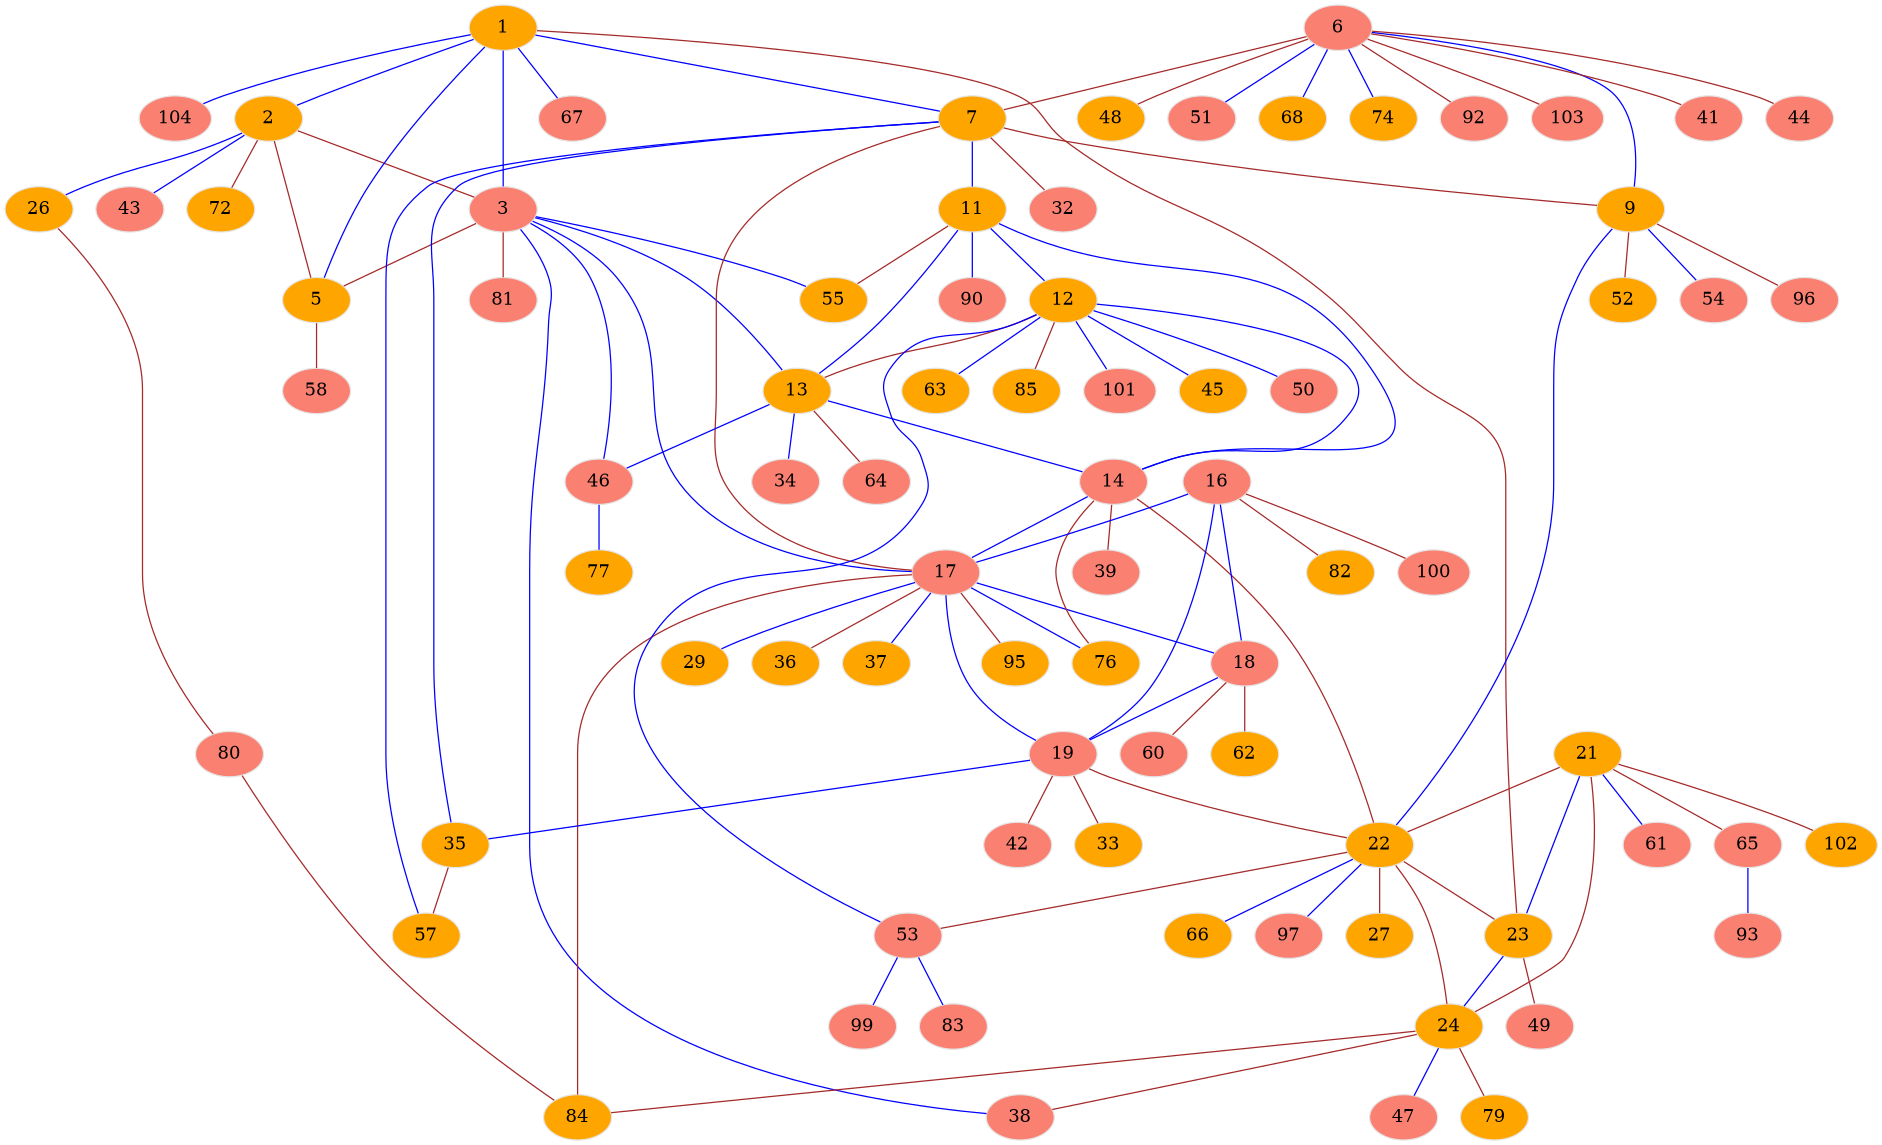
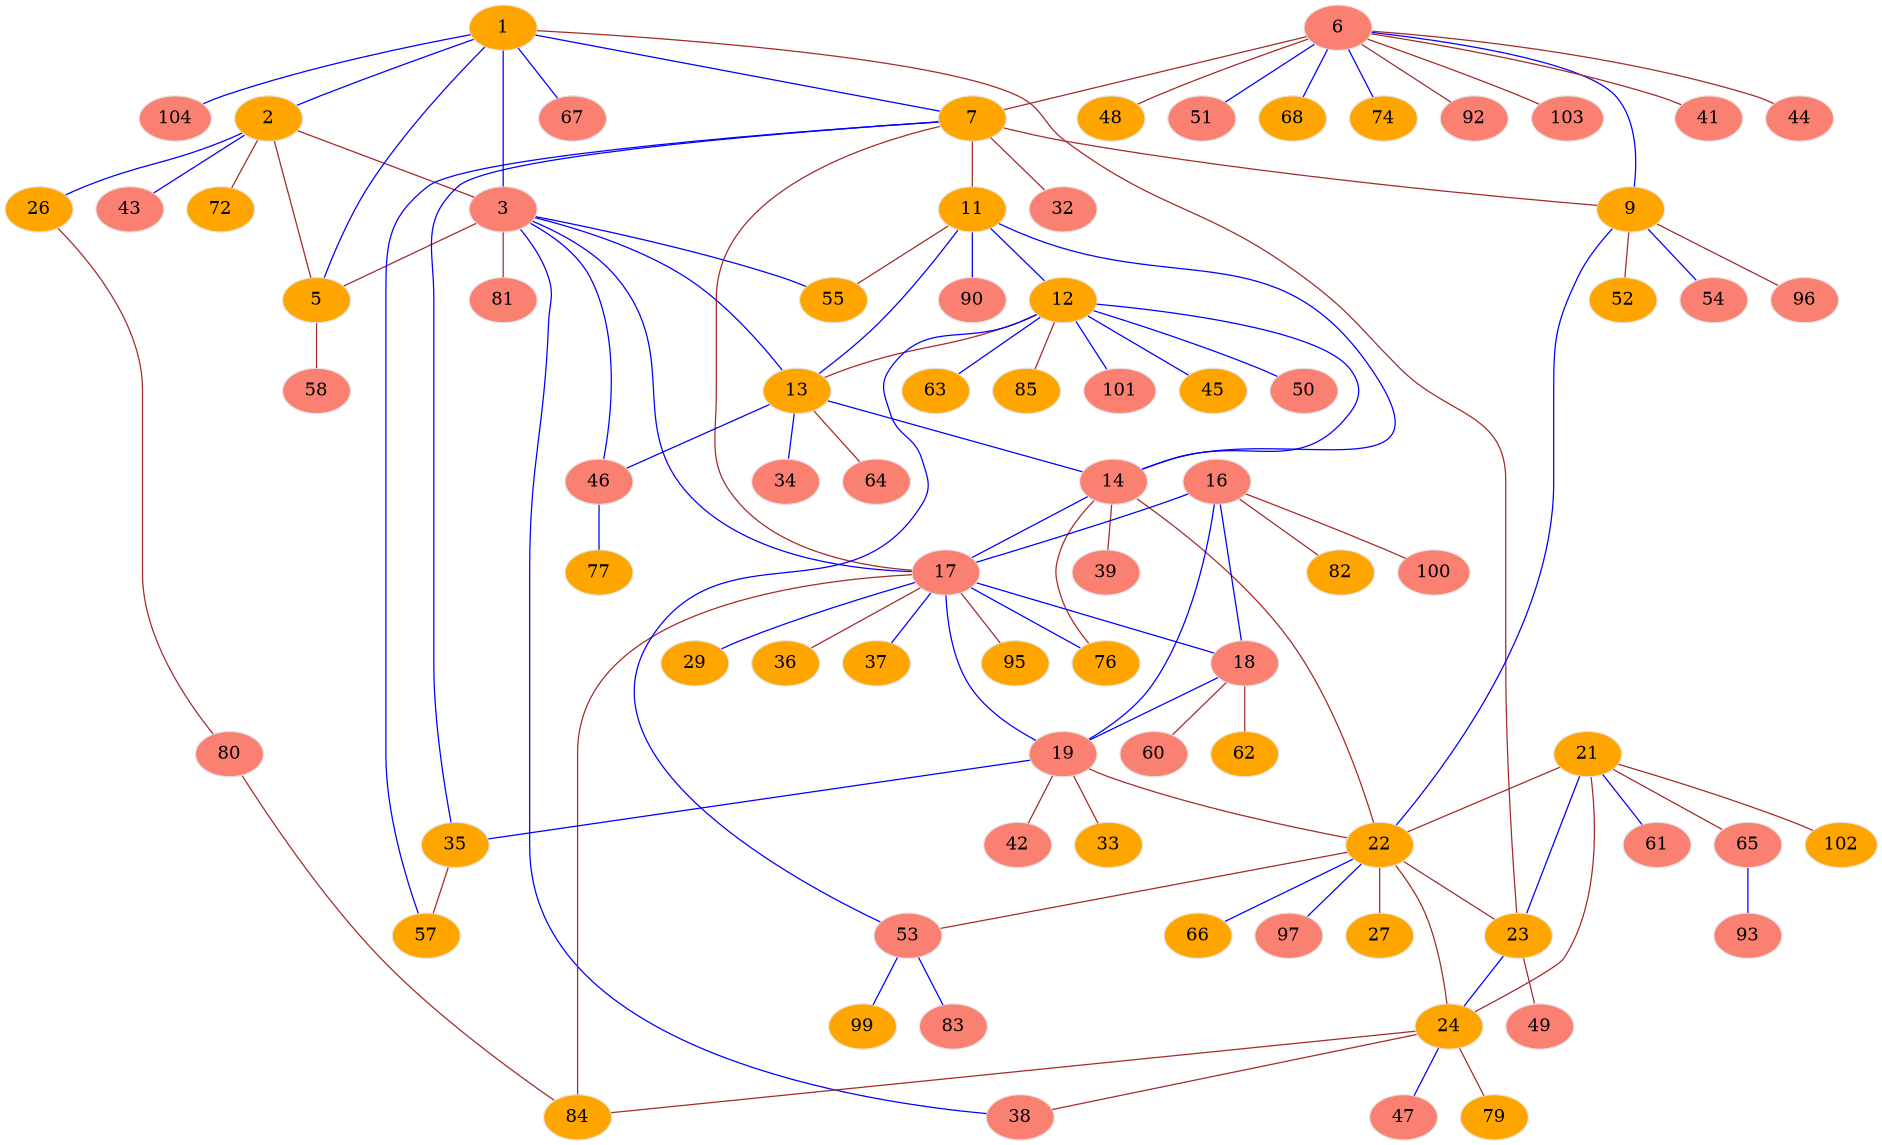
(972, 164) -> (972, 164)
(863, 1027) -> (863, 1027)
